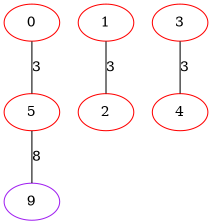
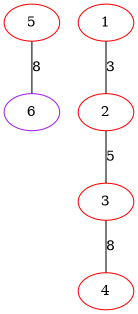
(32, 23) -> none
(185, 67) -> (111, 246)
none -> (106, 157)
(32, 202) -> (32, 112)
